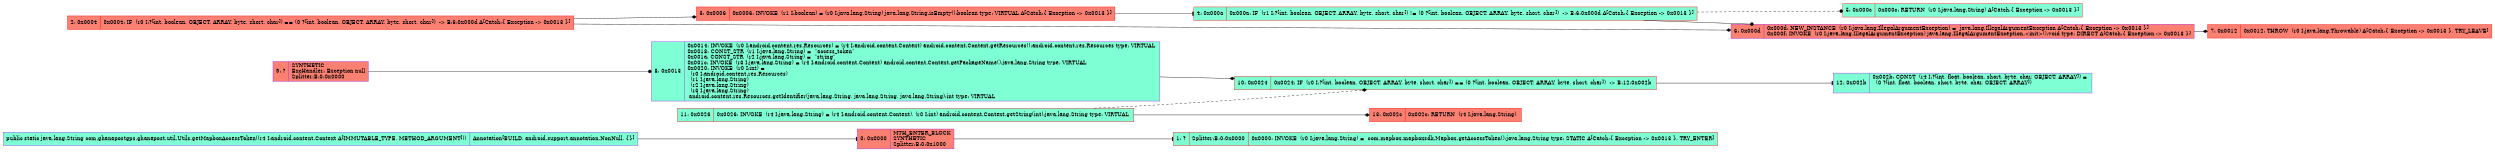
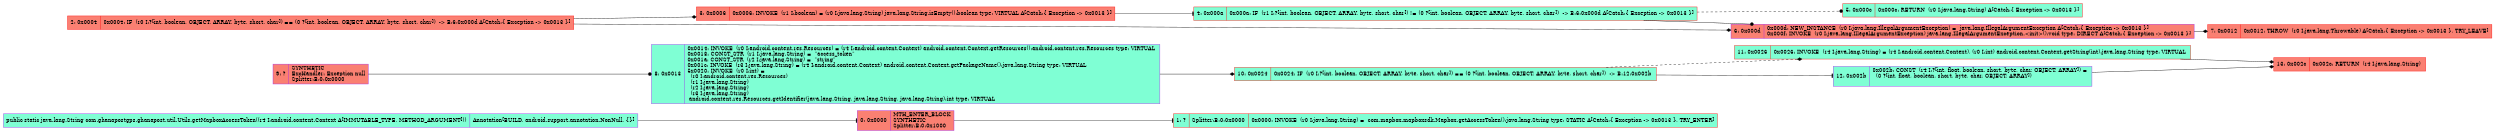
(727, 68) -> (727, 71)
none -> (2181, 70)
(1228, 100) -> (1702, 63)
